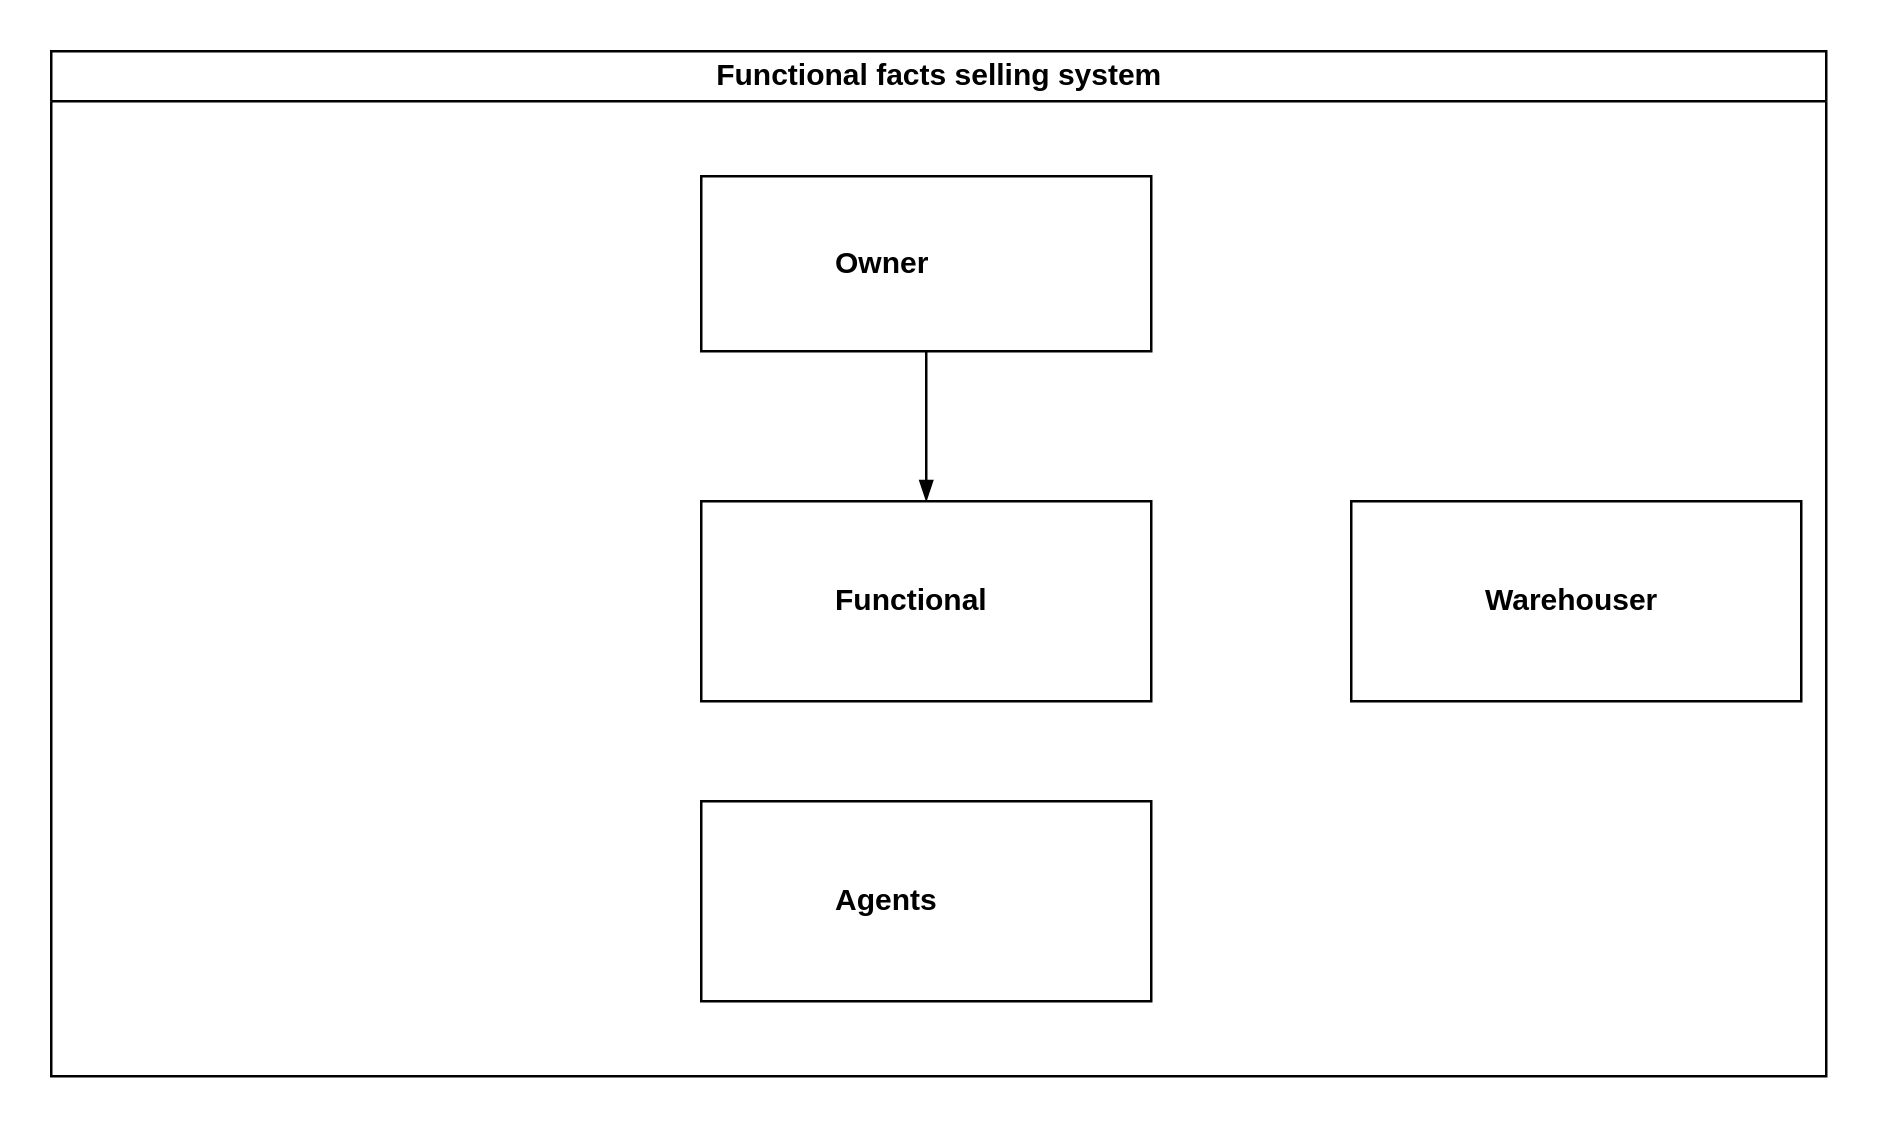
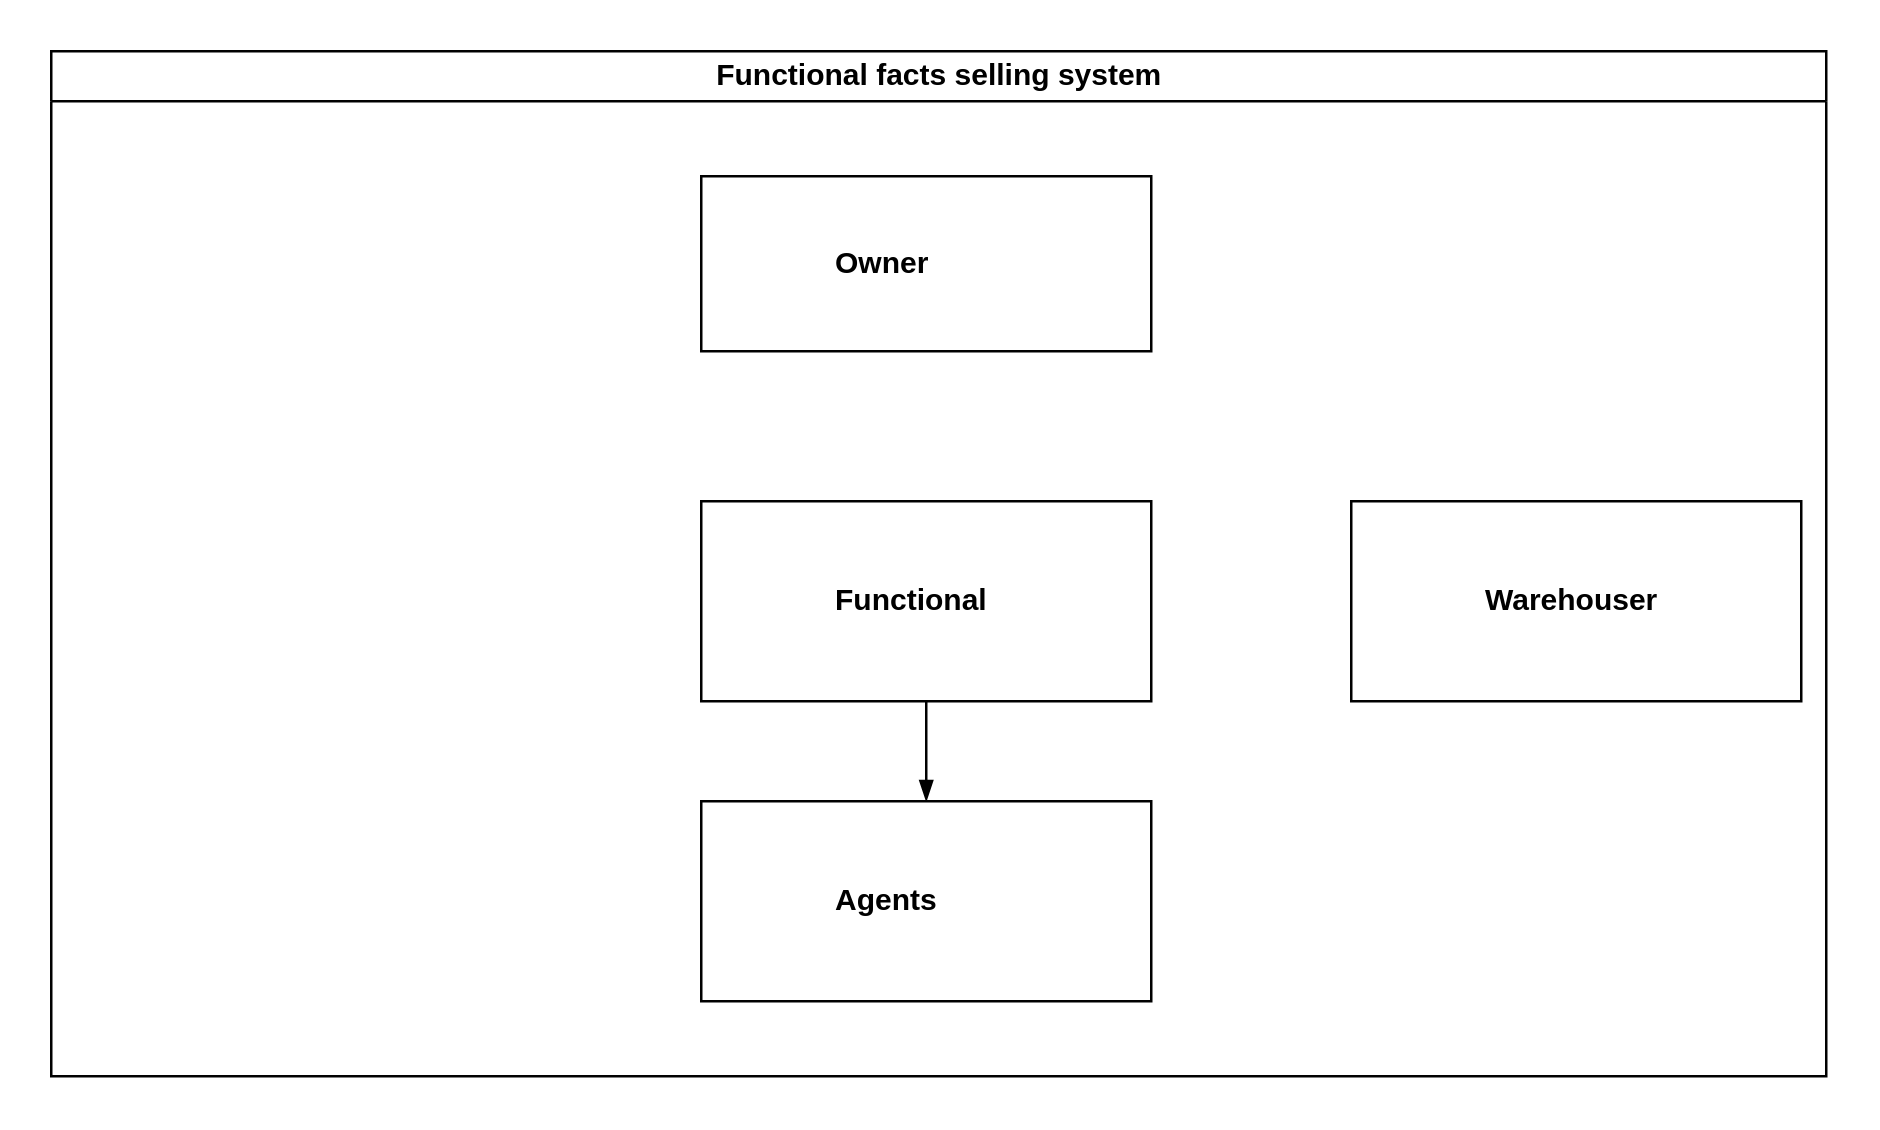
(926, 415) -> none
none -> (926, 740)
